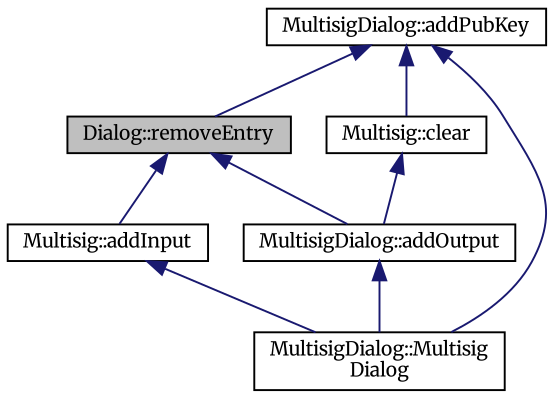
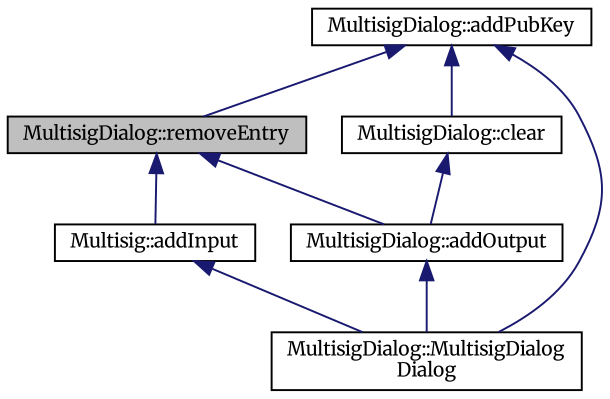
(179, 135) -> (157, 135)
(406, 135) -> (452, 135)
(379, 361) -> (427, 361)
